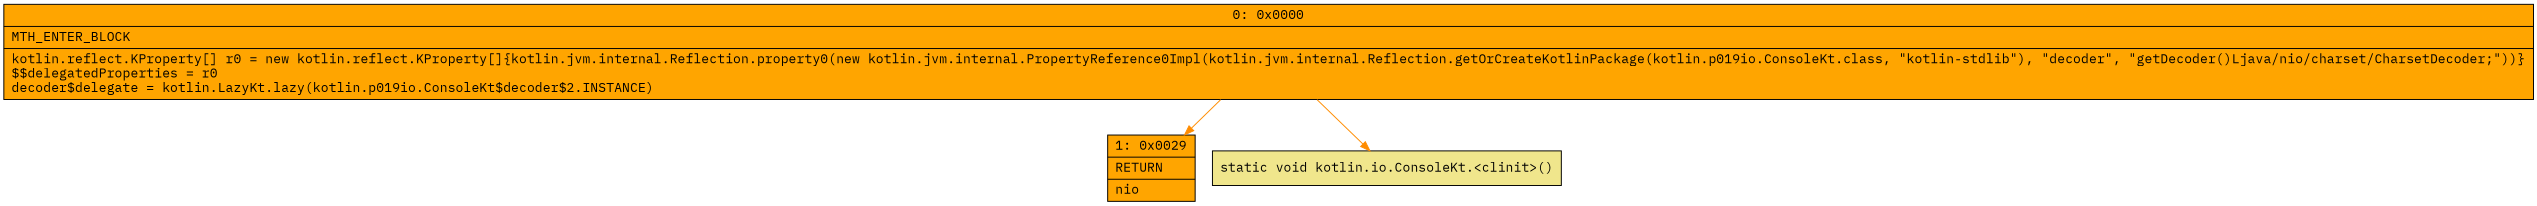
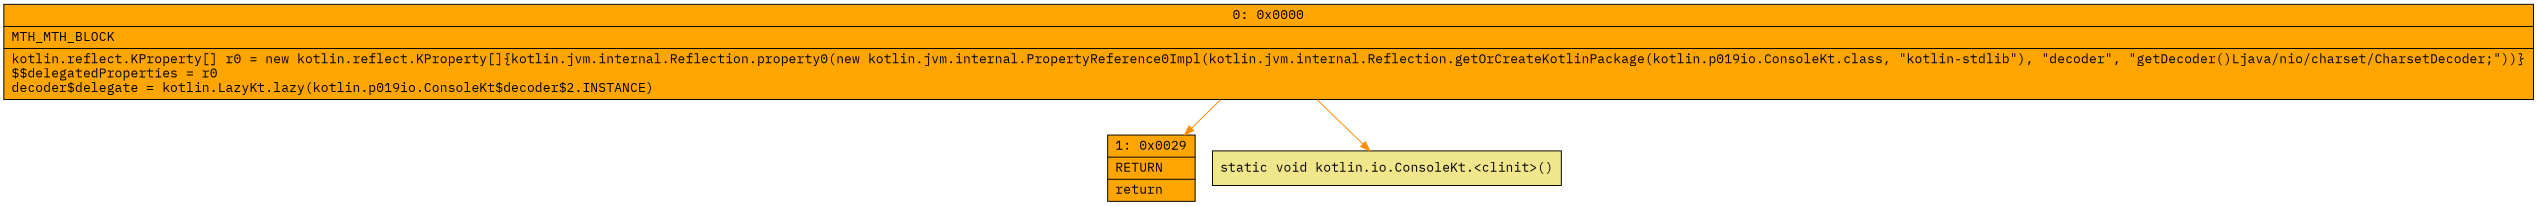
(71, 37) -> (63, 37)
(1127, 190) -> (1139, 190)
